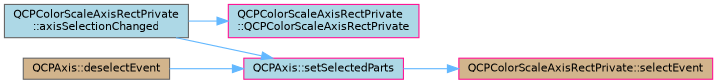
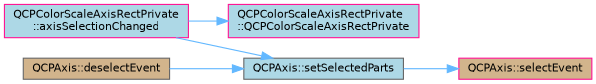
(96, 21) -> (96, 21)
(324, 69) -> (324, 69)
(586, 69) -> (525, 69)
